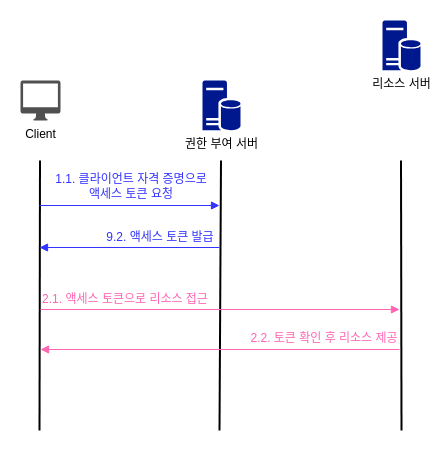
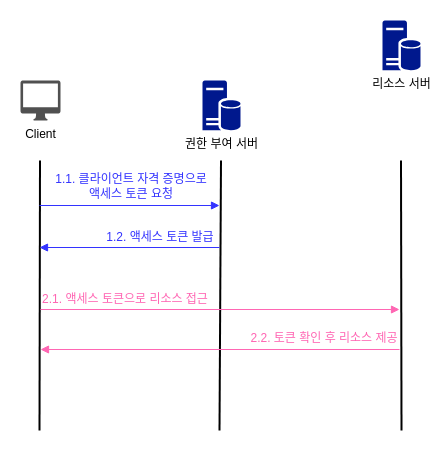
(161, 238) -> (161, 238)
